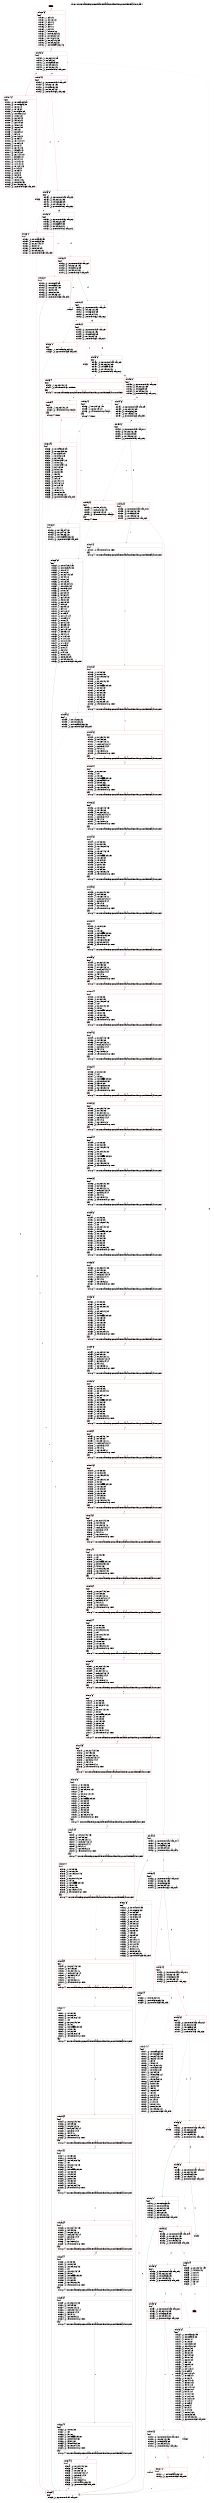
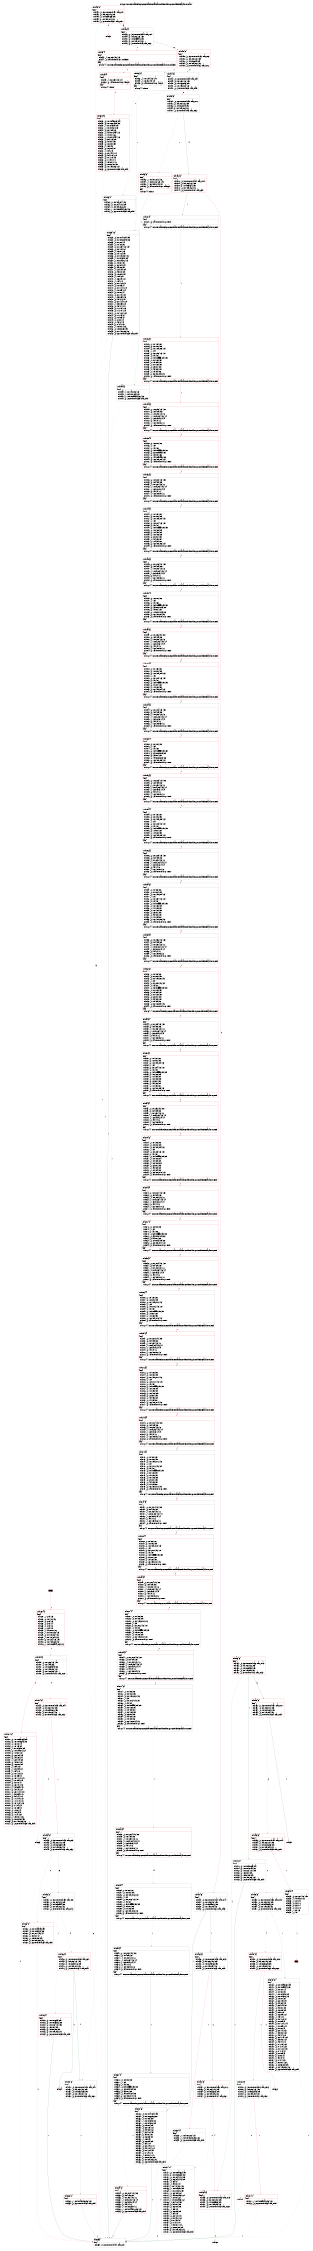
(91, 320) -> (95, 1052)
(190, 2077) -> (231, 1932)
